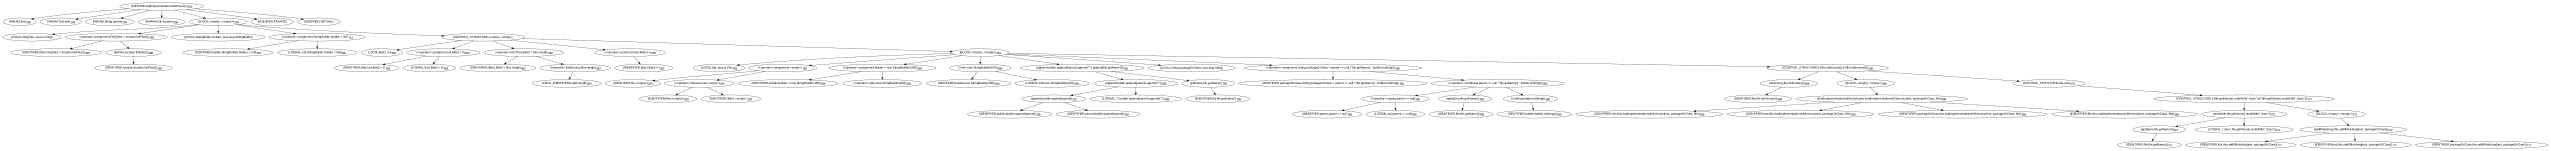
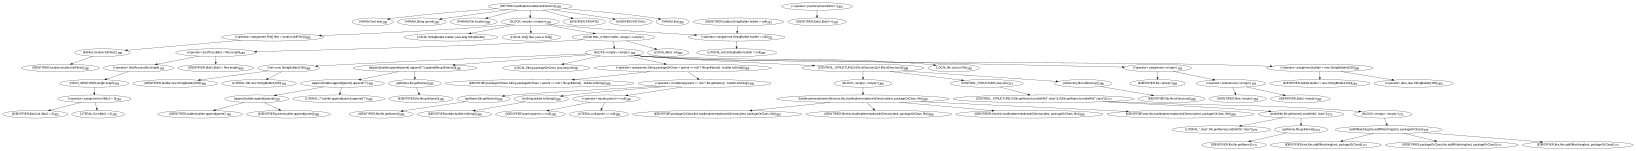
(273, 45) -> (738, 28)
(464, 45) -> (94, 90)
(557, 45) -> none
(56, 53) -> none
